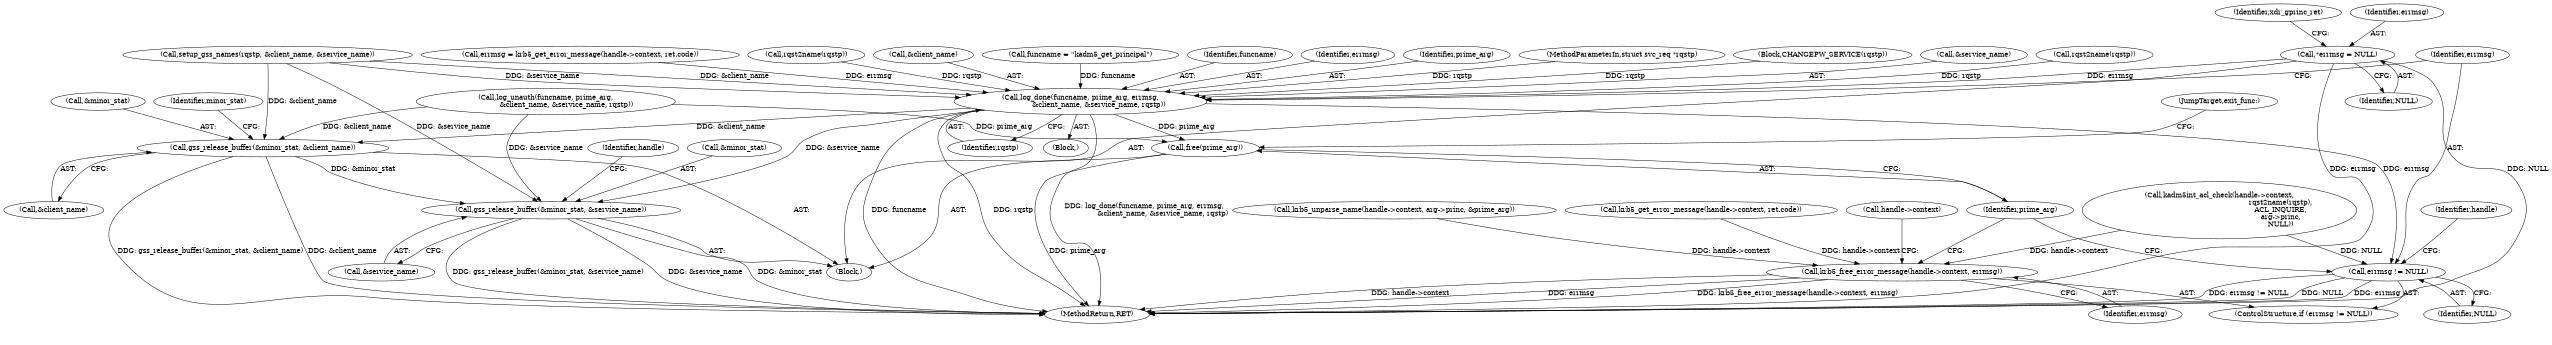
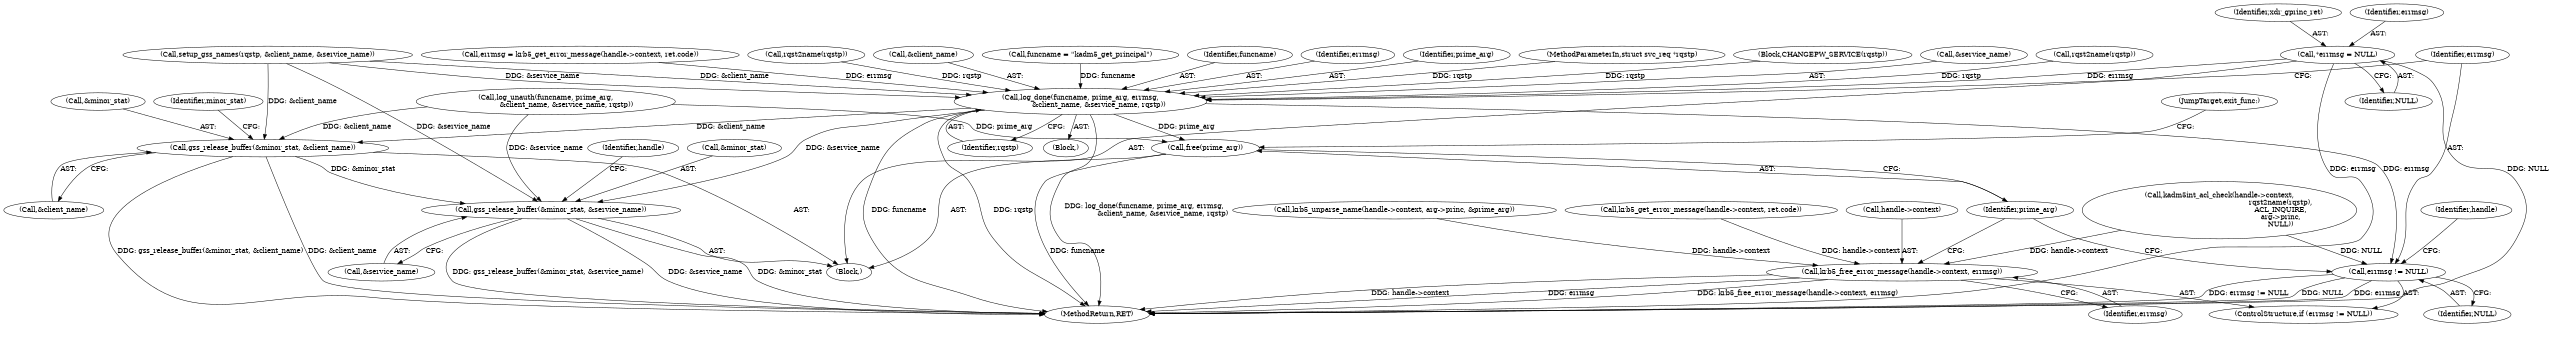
(2322, 34) -> (2322, 34)
(1078, 251) -> (1078, 251)
(1911, 251) -> (1911, 251)
